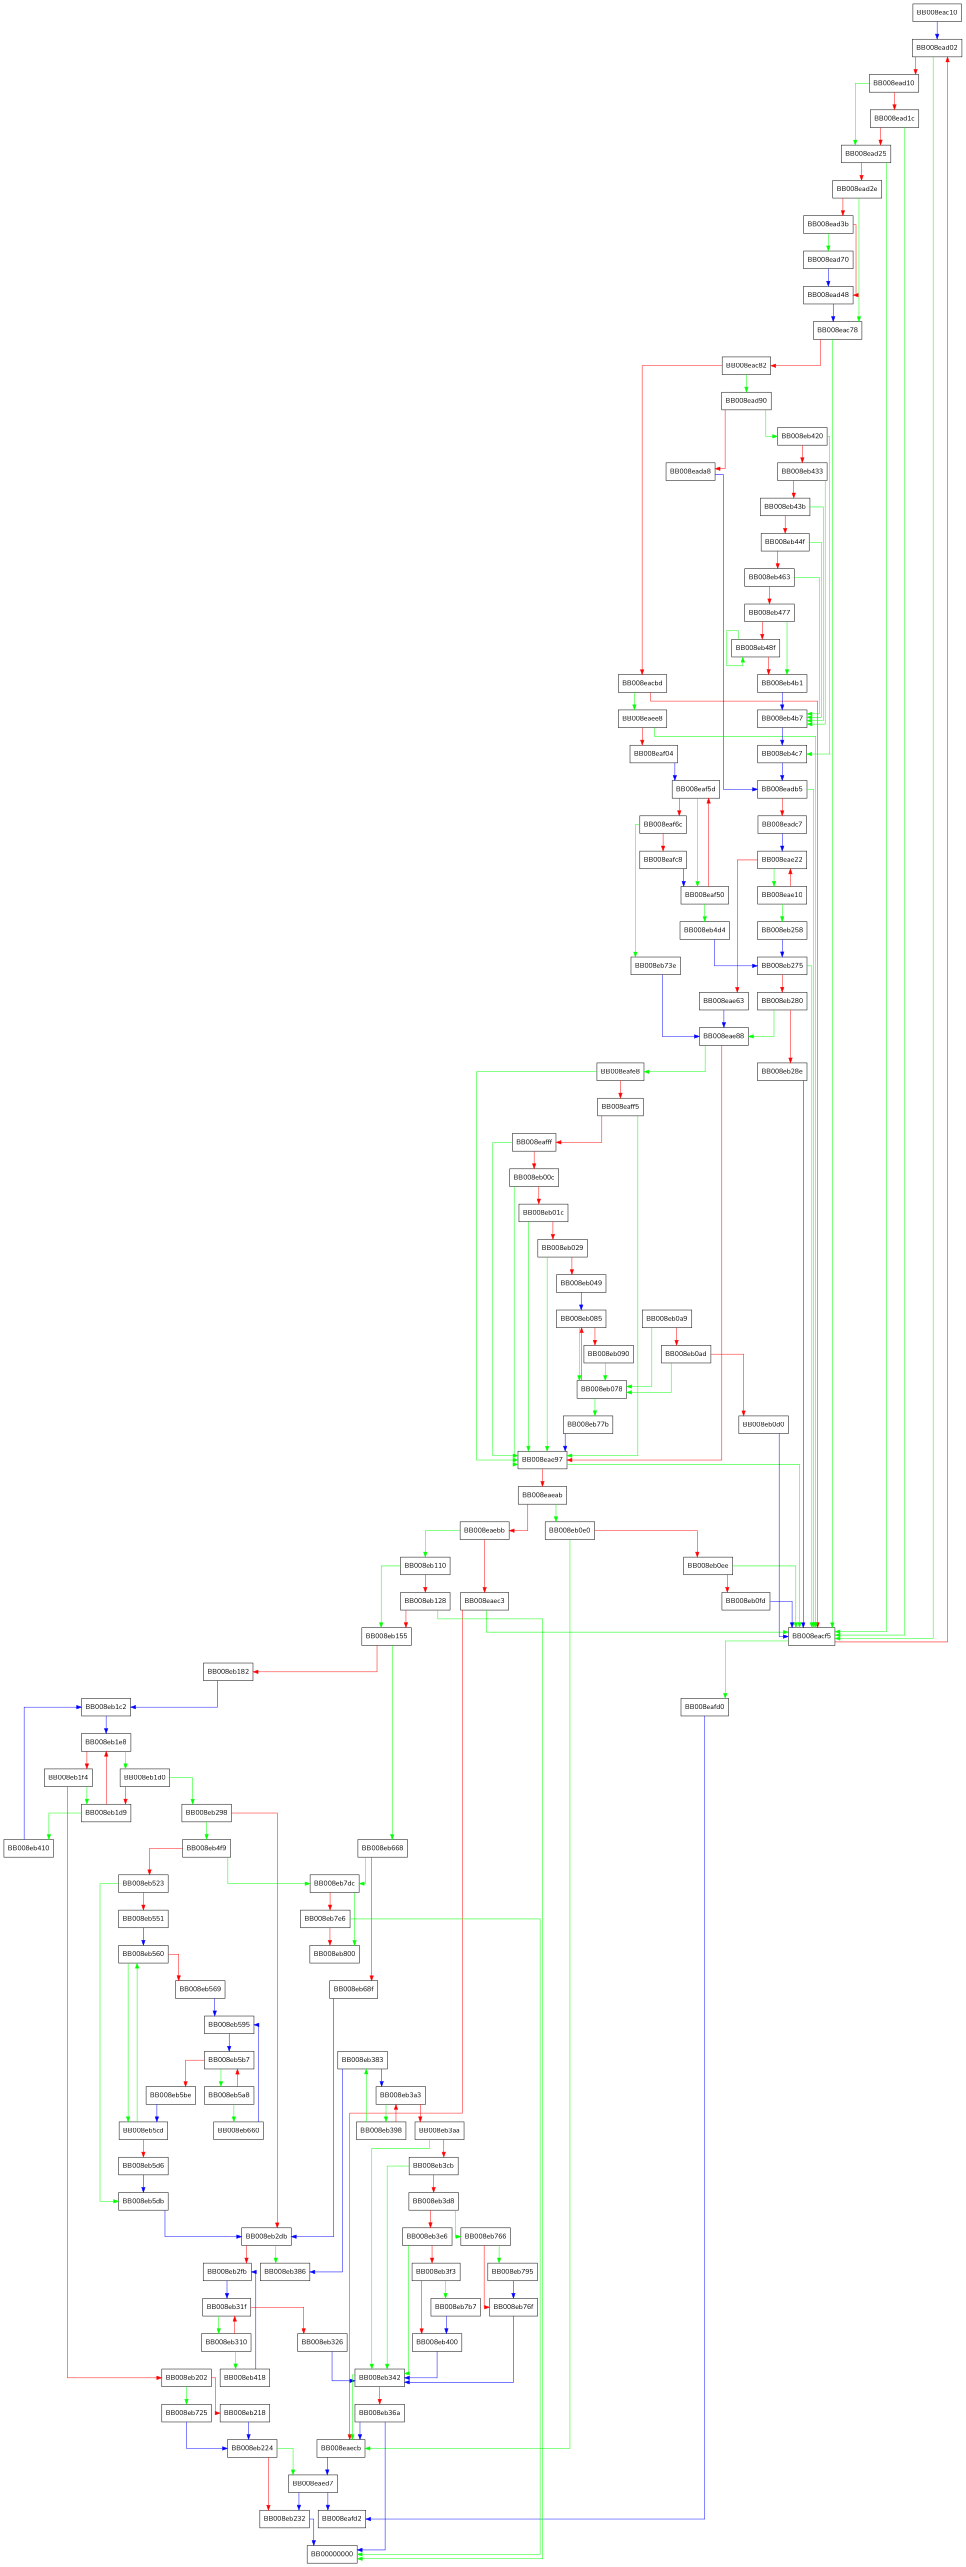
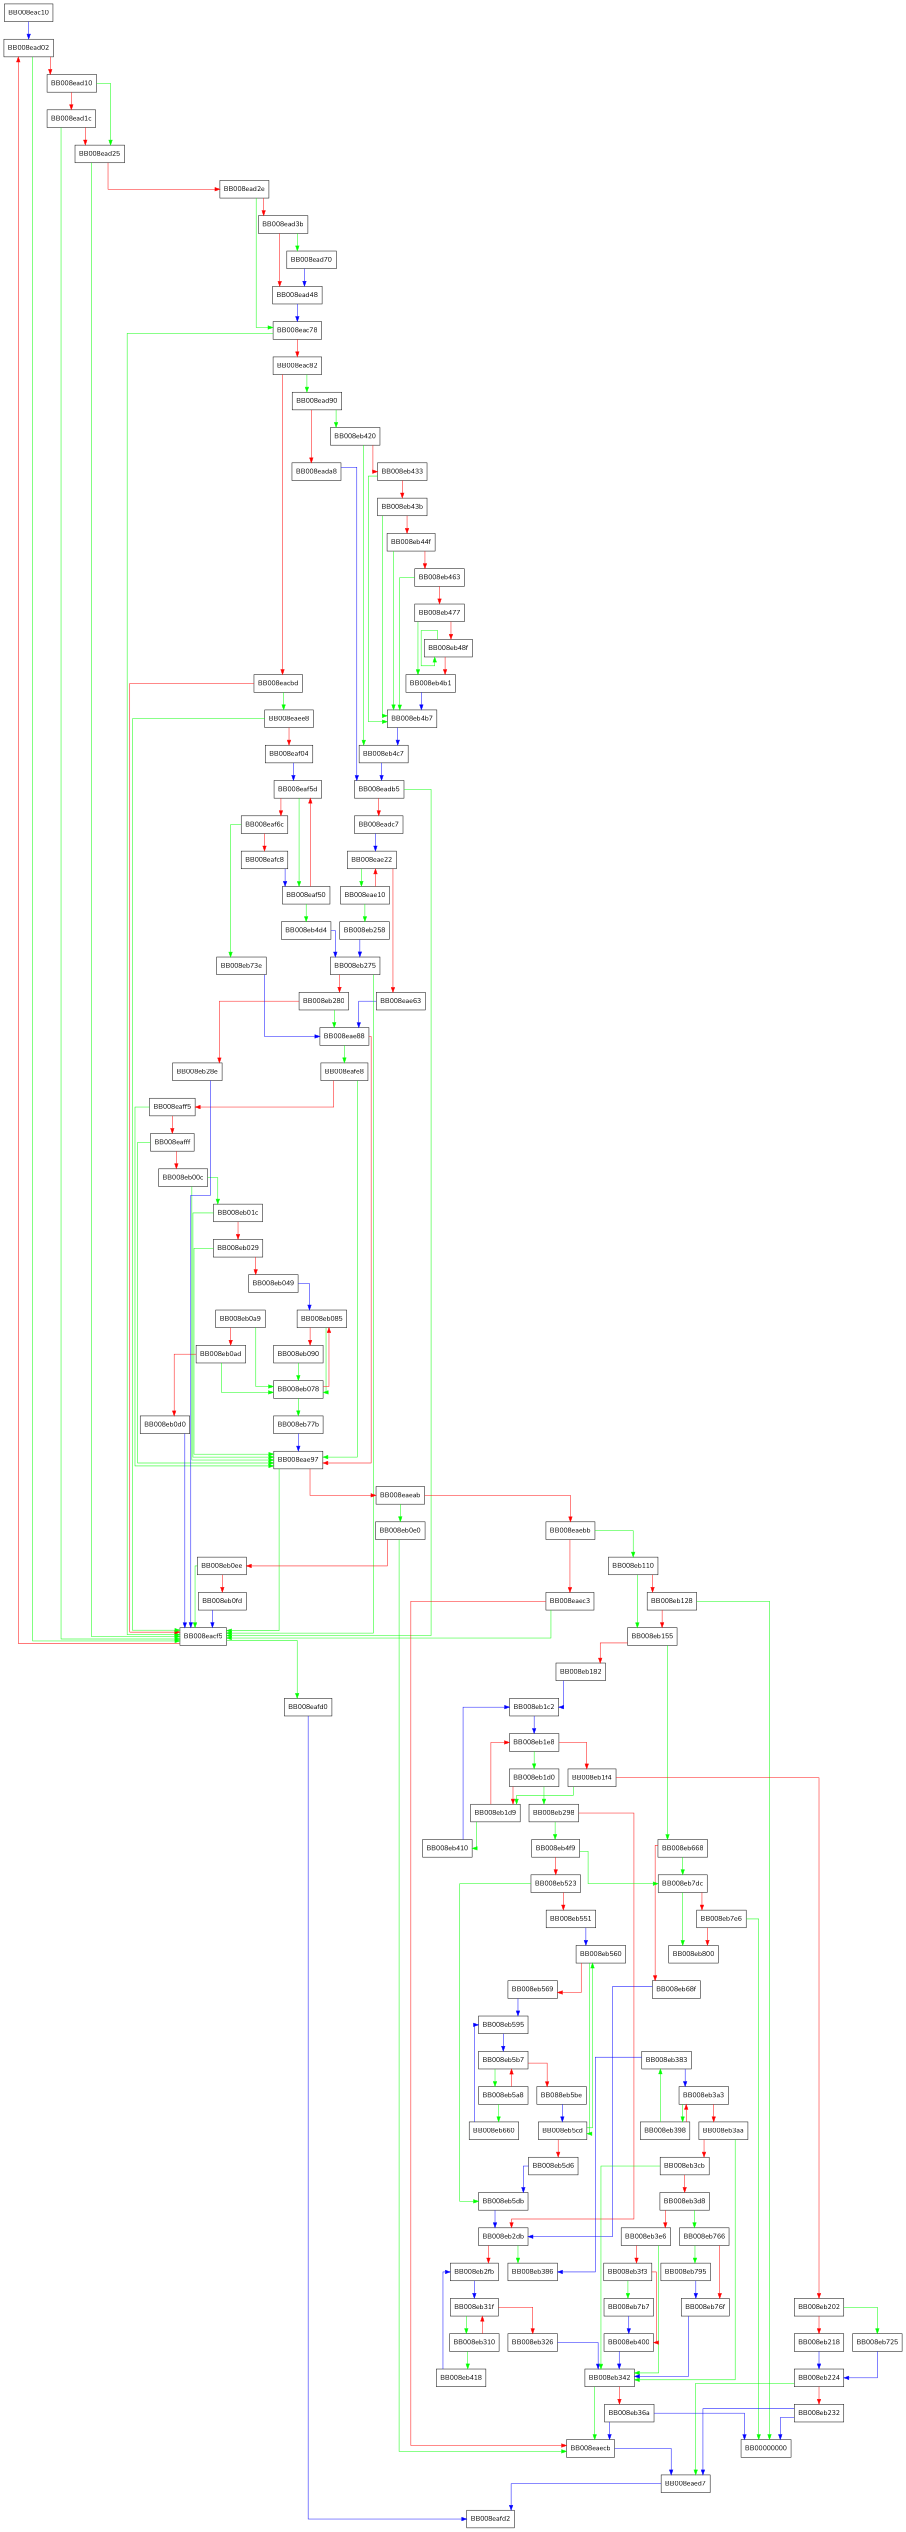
(539, 1193) -> (218, 1183)
(171, 2095) -> (562, 2095)
(299, 2499) -> (718, 2409)
